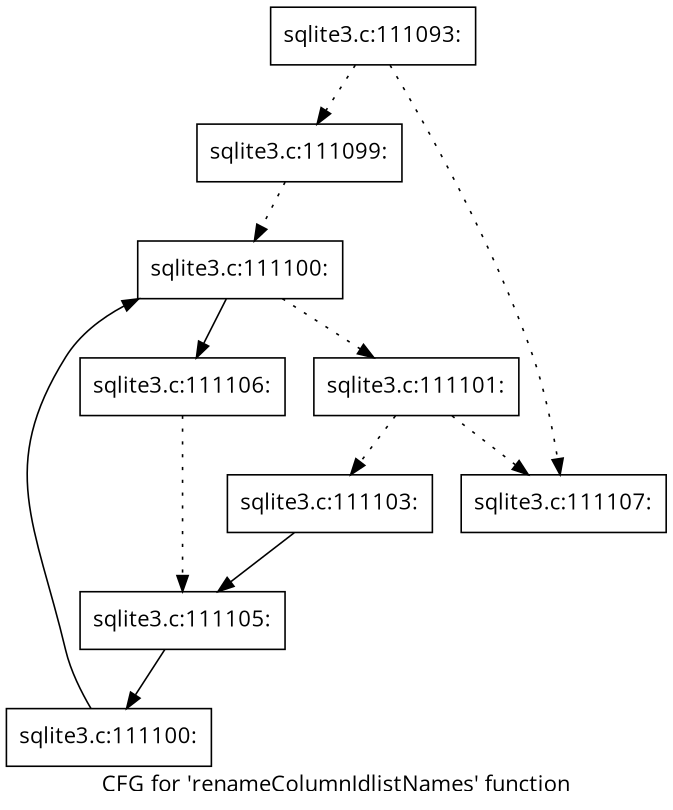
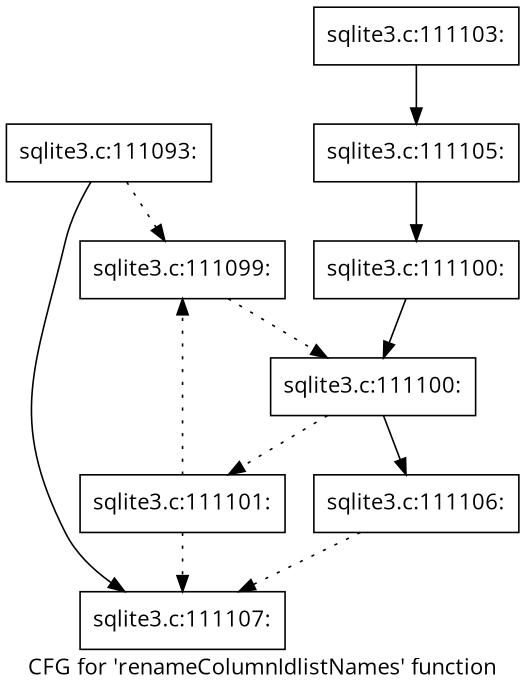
(491, 255) -> (32, 389)
(378, 439) -> (183, 395)
(183, 495) -> (307, 558)
